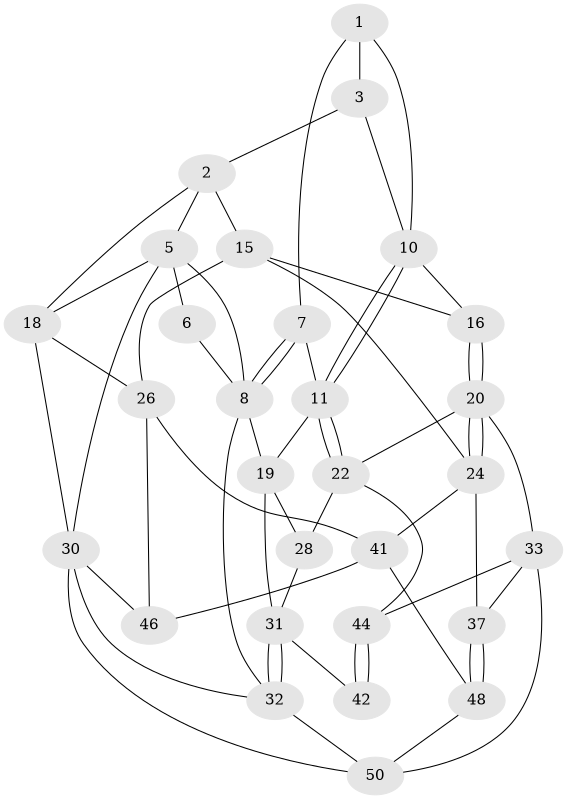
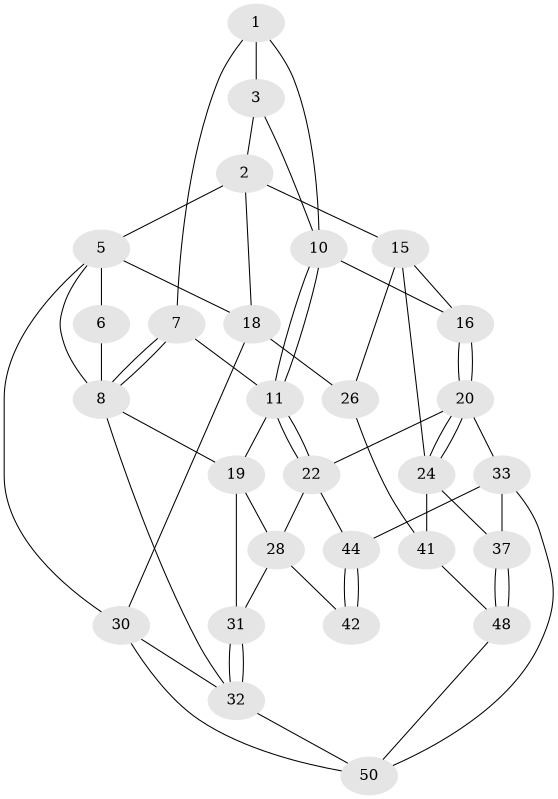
(150, 625) -> none
(319, 663) -> (314, 588)
